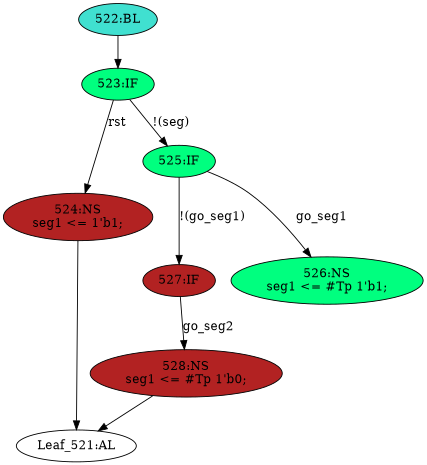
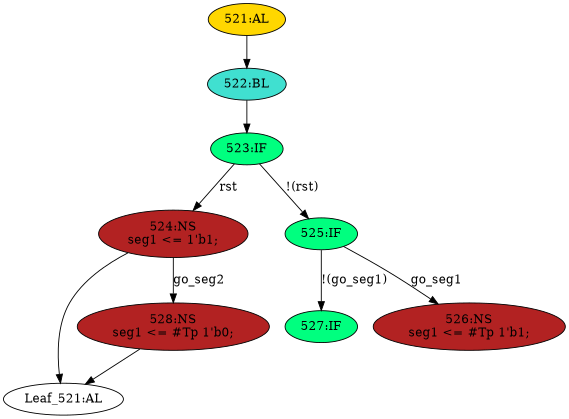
none -> (247, 19)
(171, 123) -> (302, 187)
(179, 281) -> (321, 327)
(327, 281) -> (469, 327)
(182, 319) -> (173, 276)
